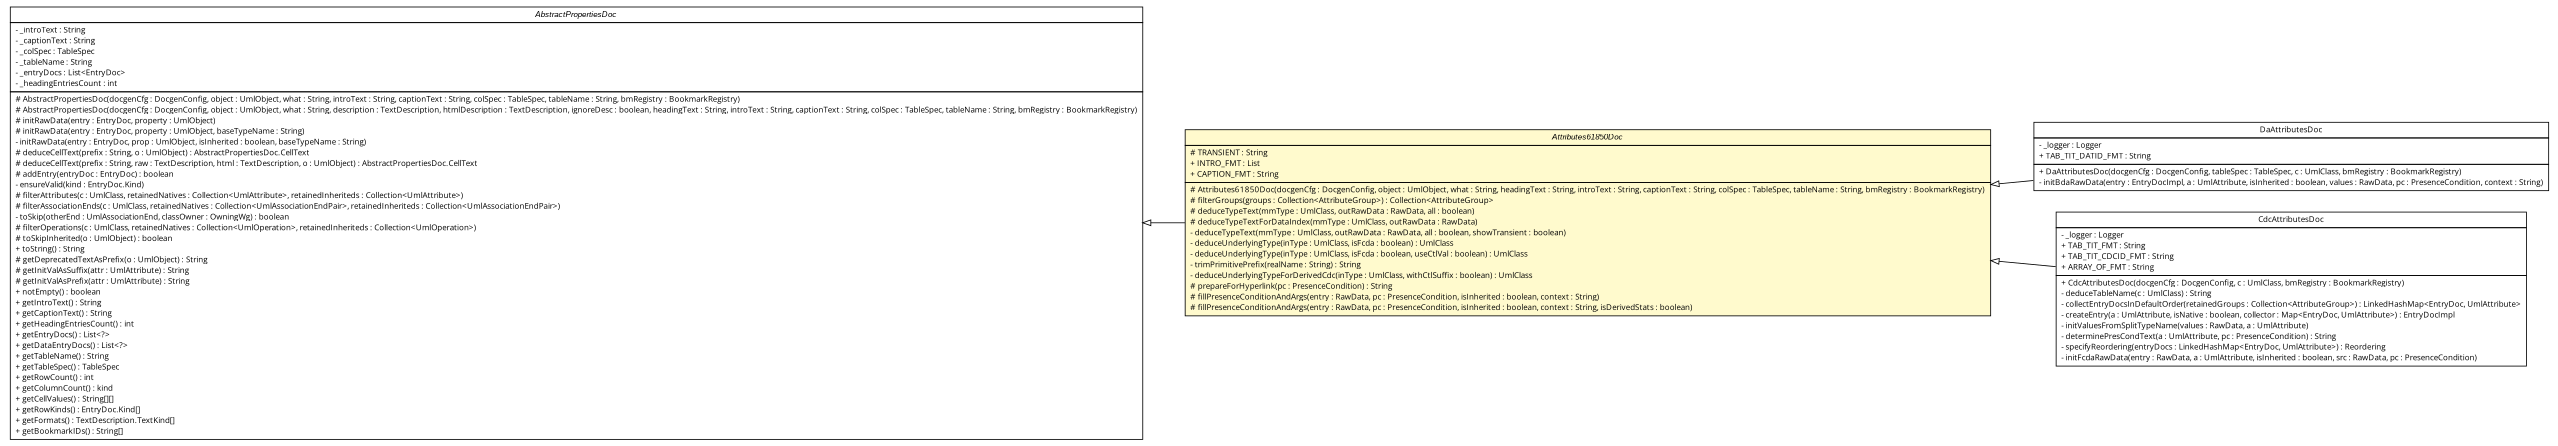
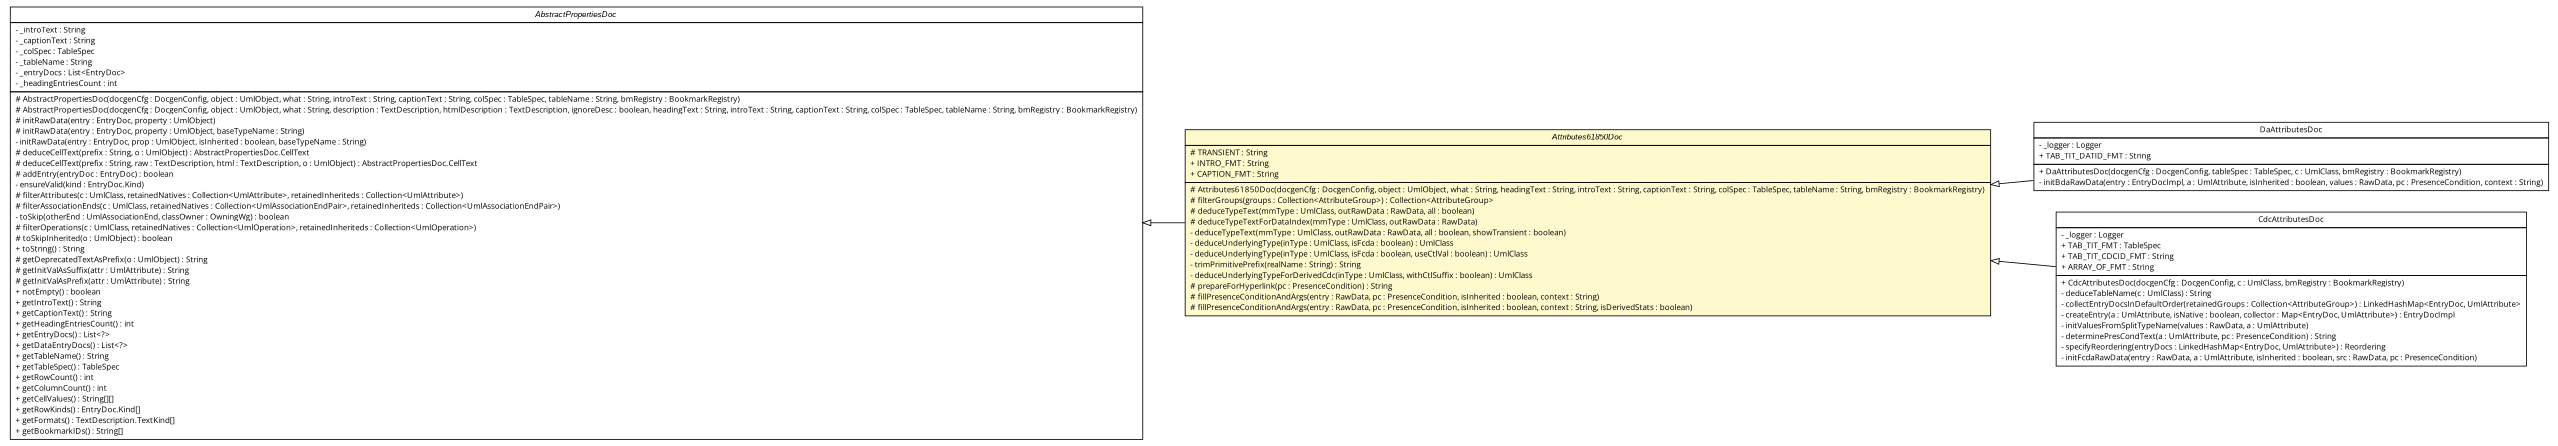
(1226, 163) -> (1230, 163)
(2104, 246) -> (2111, 246)
(65, 388) -> (61, 388)
